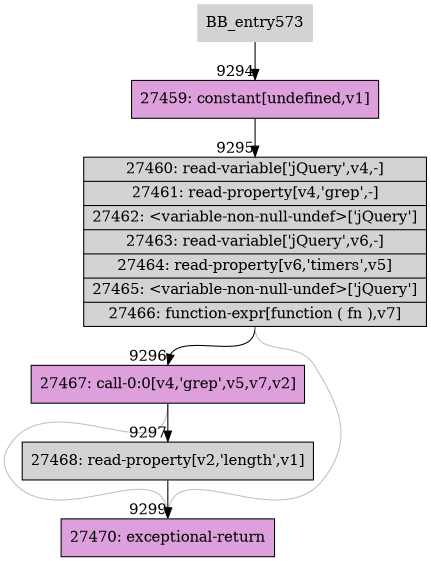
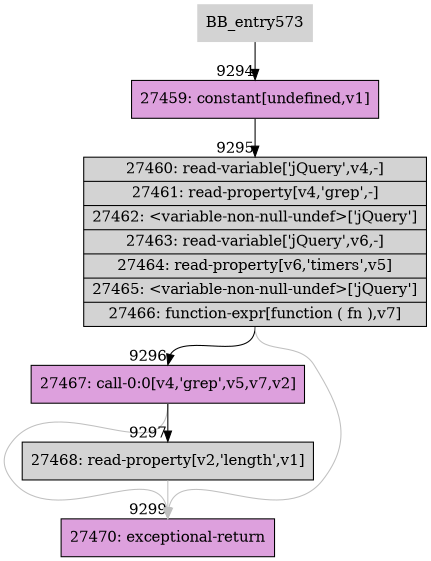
(168, 494) -> (168, 494)
